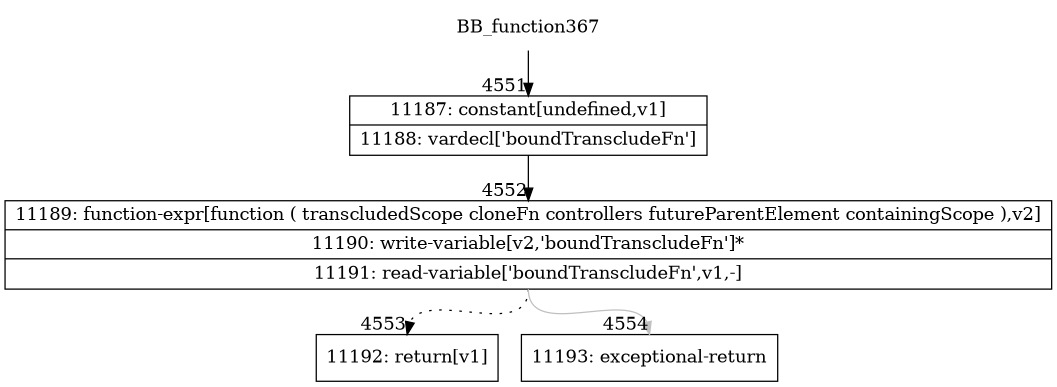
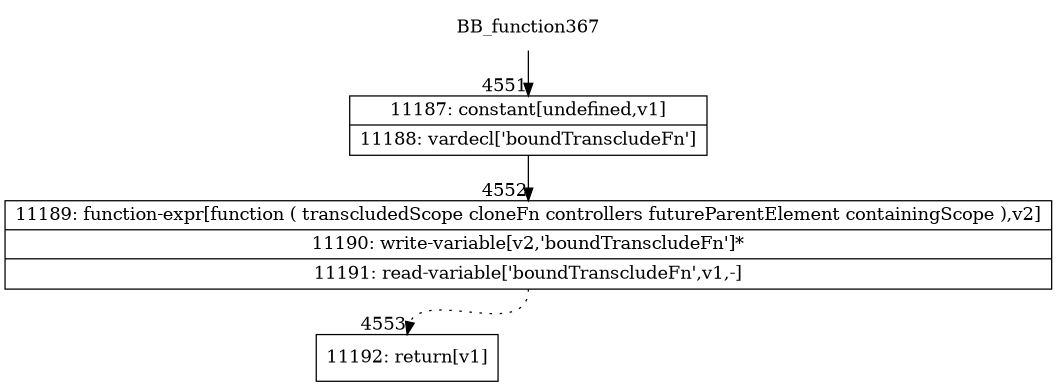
(650, 358) -> none
